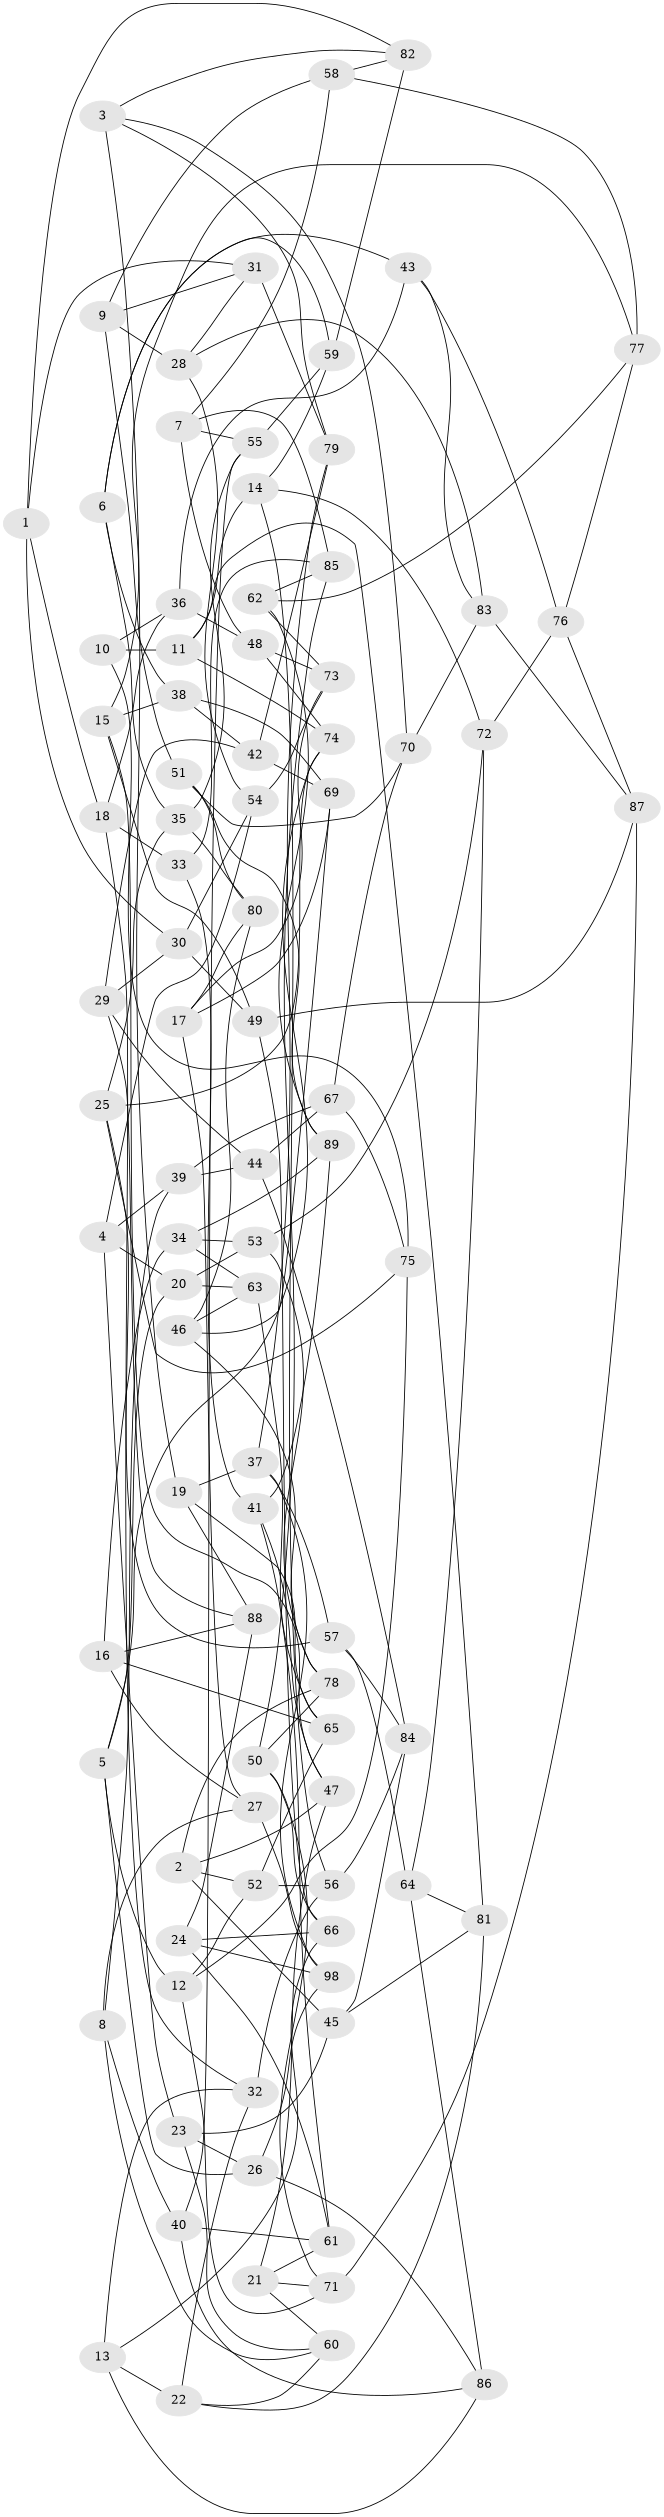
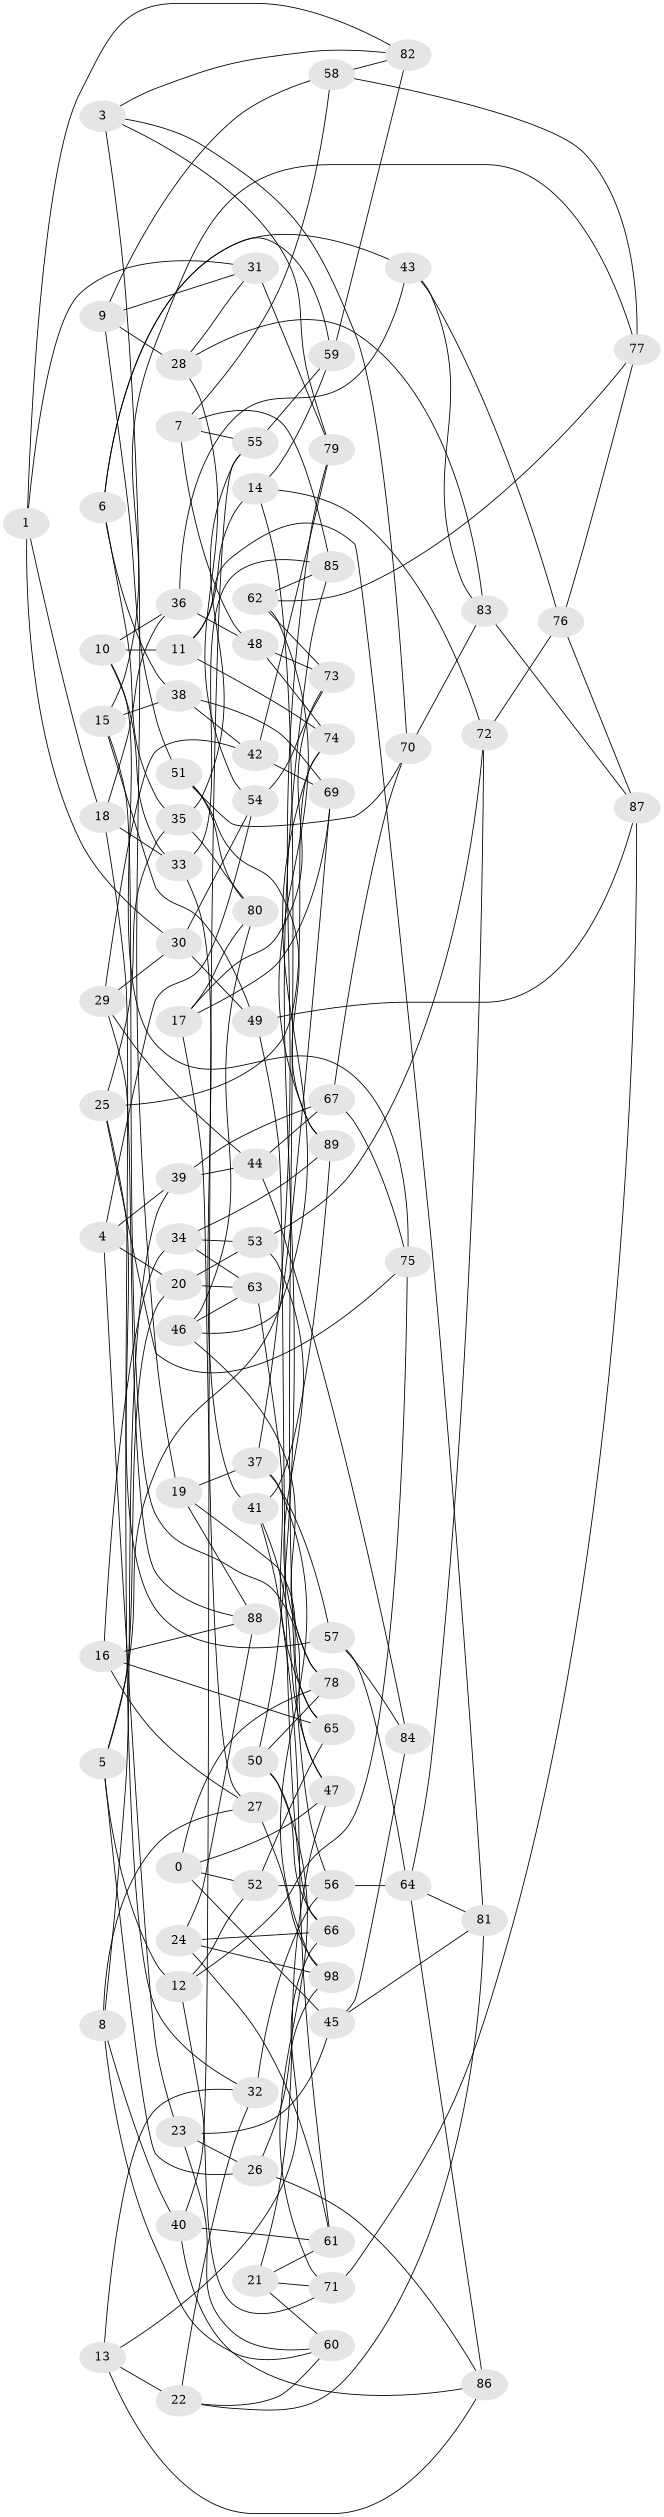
none -> (136, 760)
(377, 1815) -> (370, 1886)
(179, 1868) -> (179, 1868)
